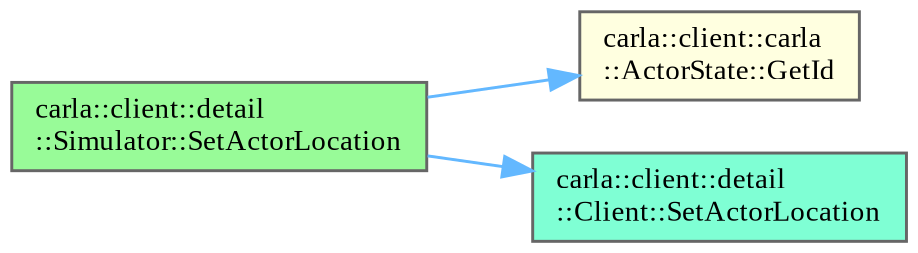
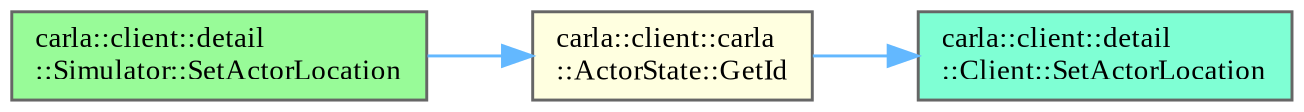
(465, 161) -> (850, 56)
